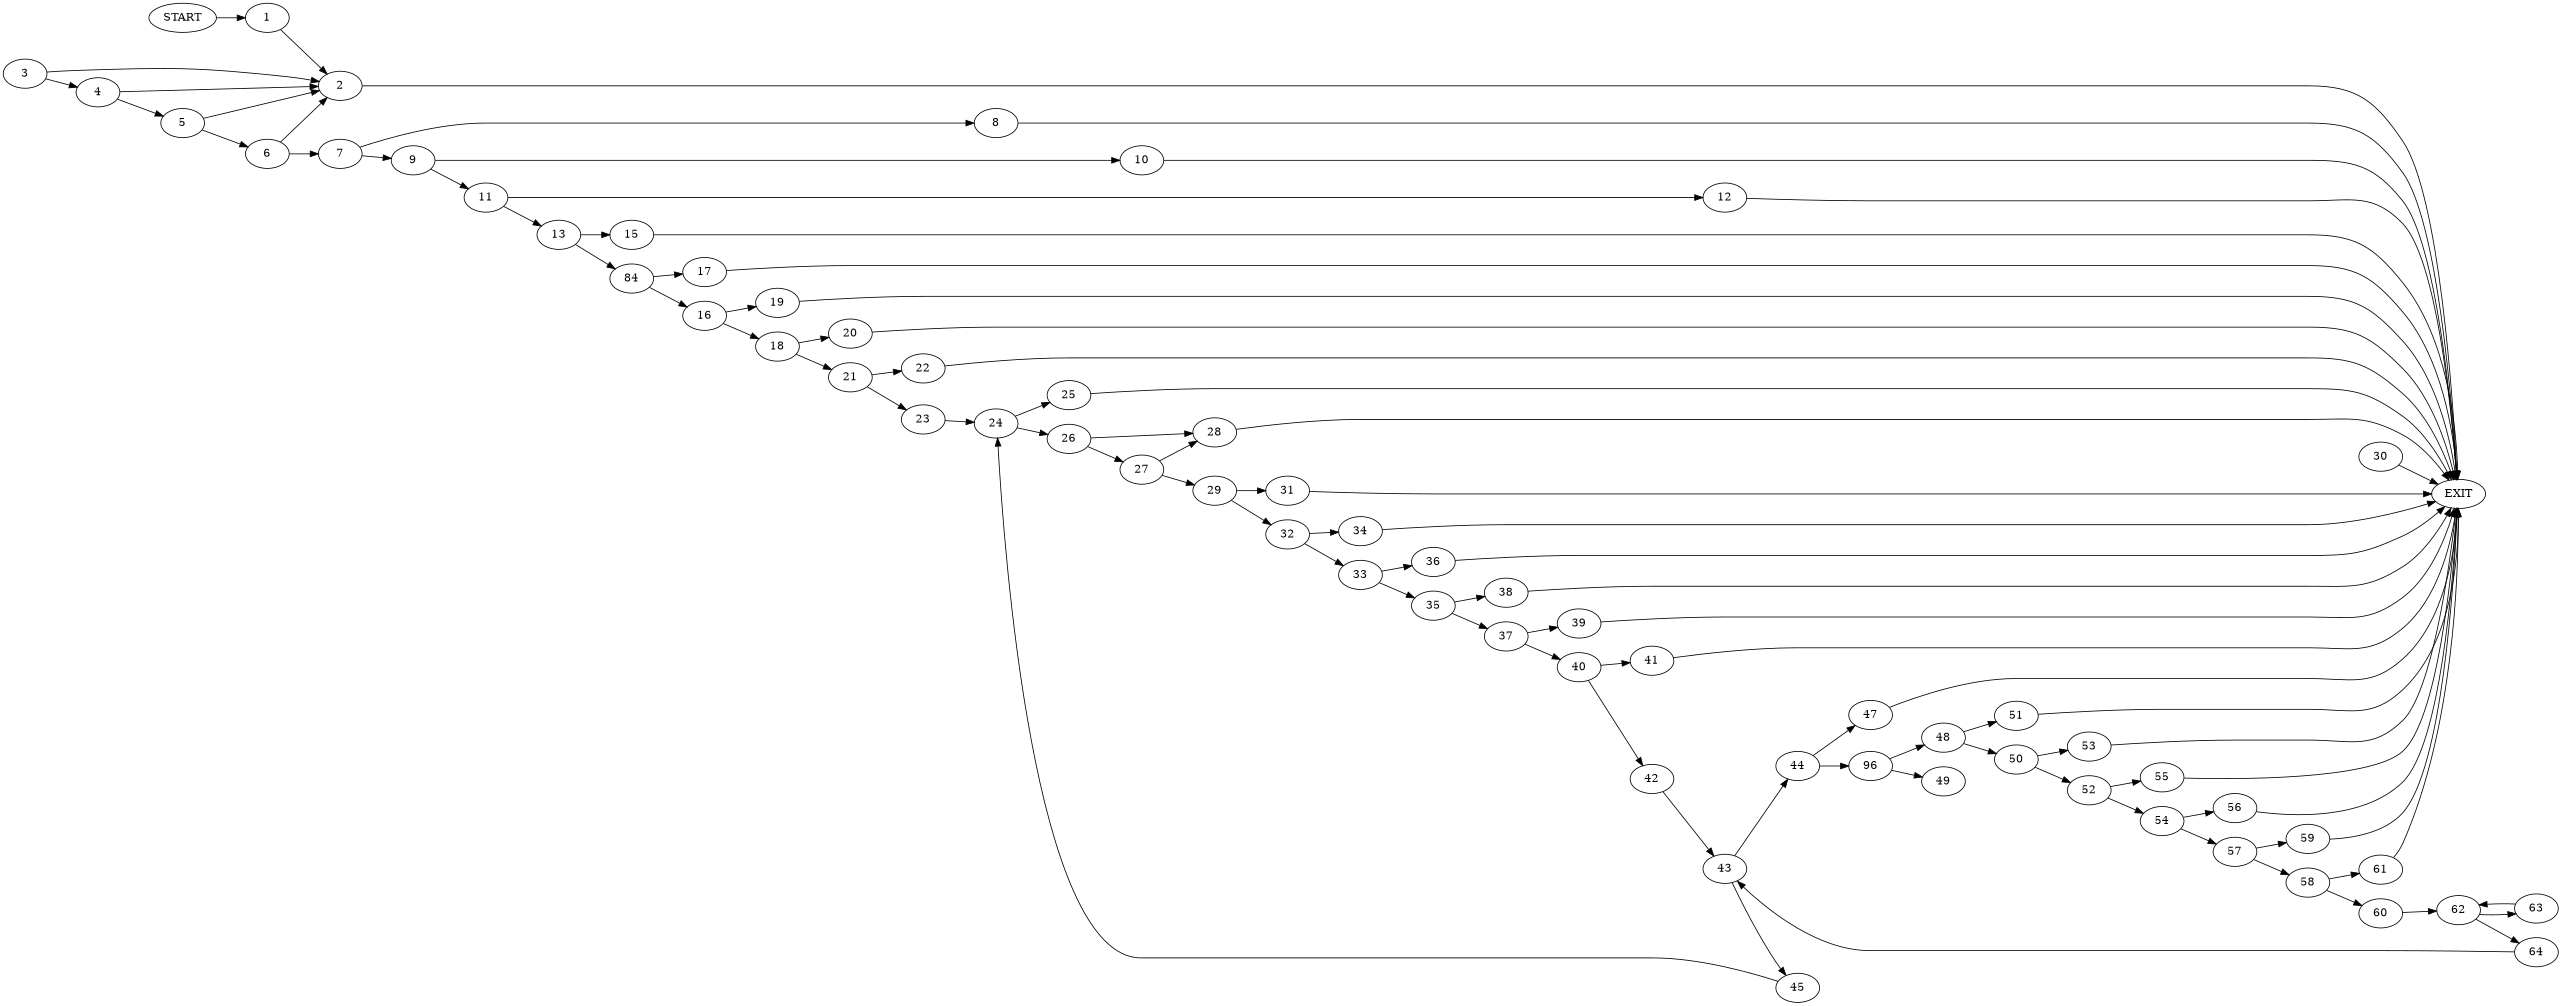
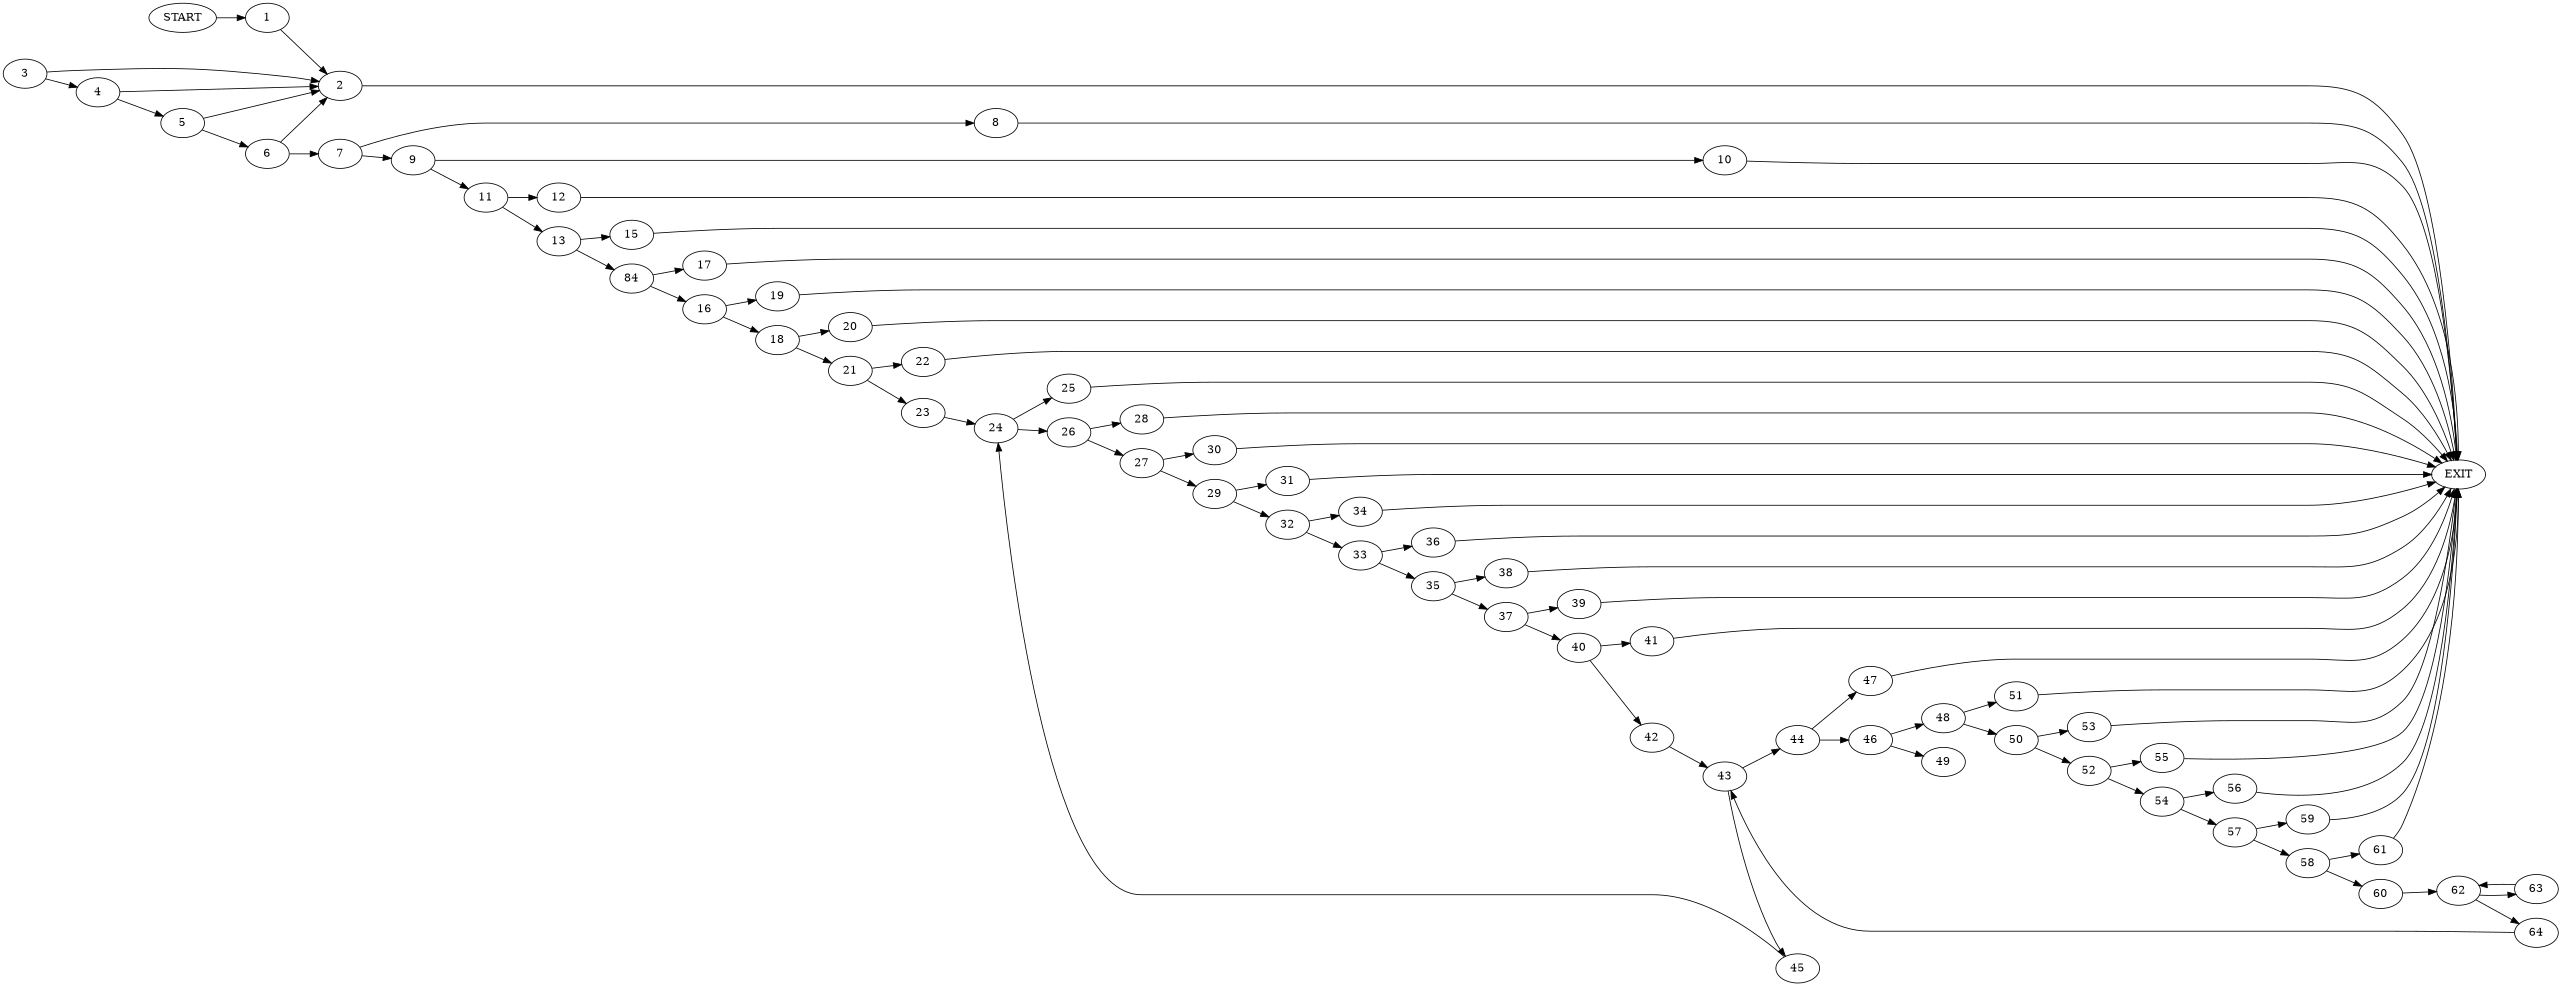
(1175, 453) -> (1174, 457)
(1871, 766) -> (1871, 740)
